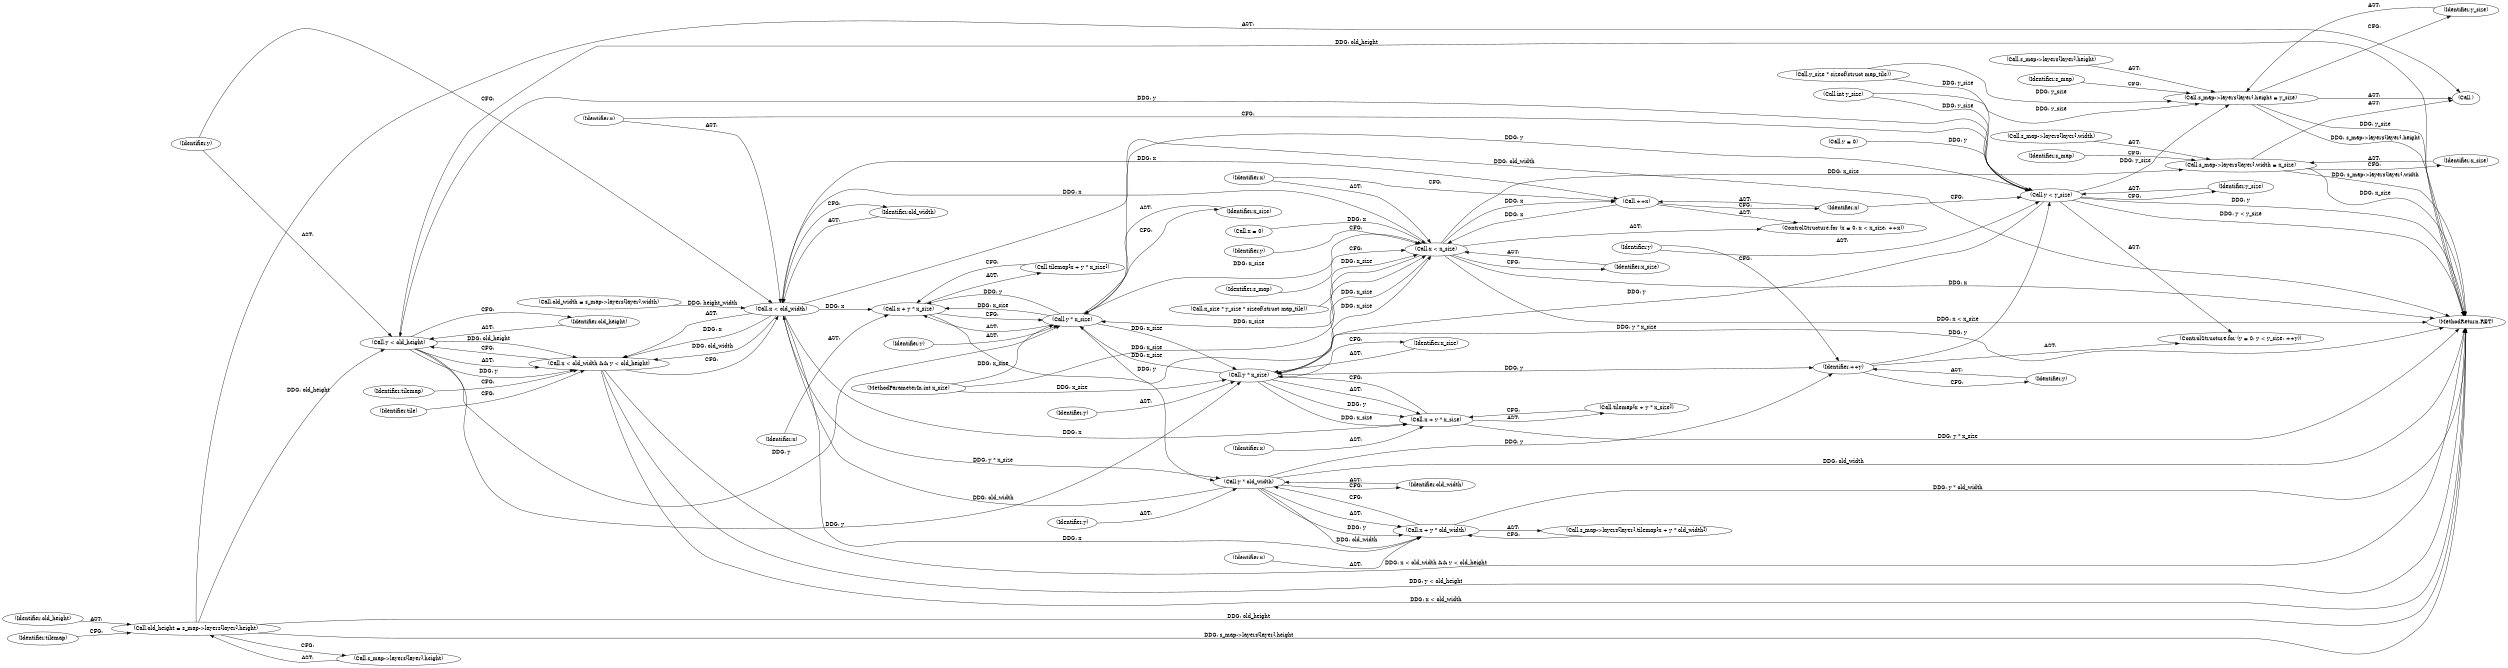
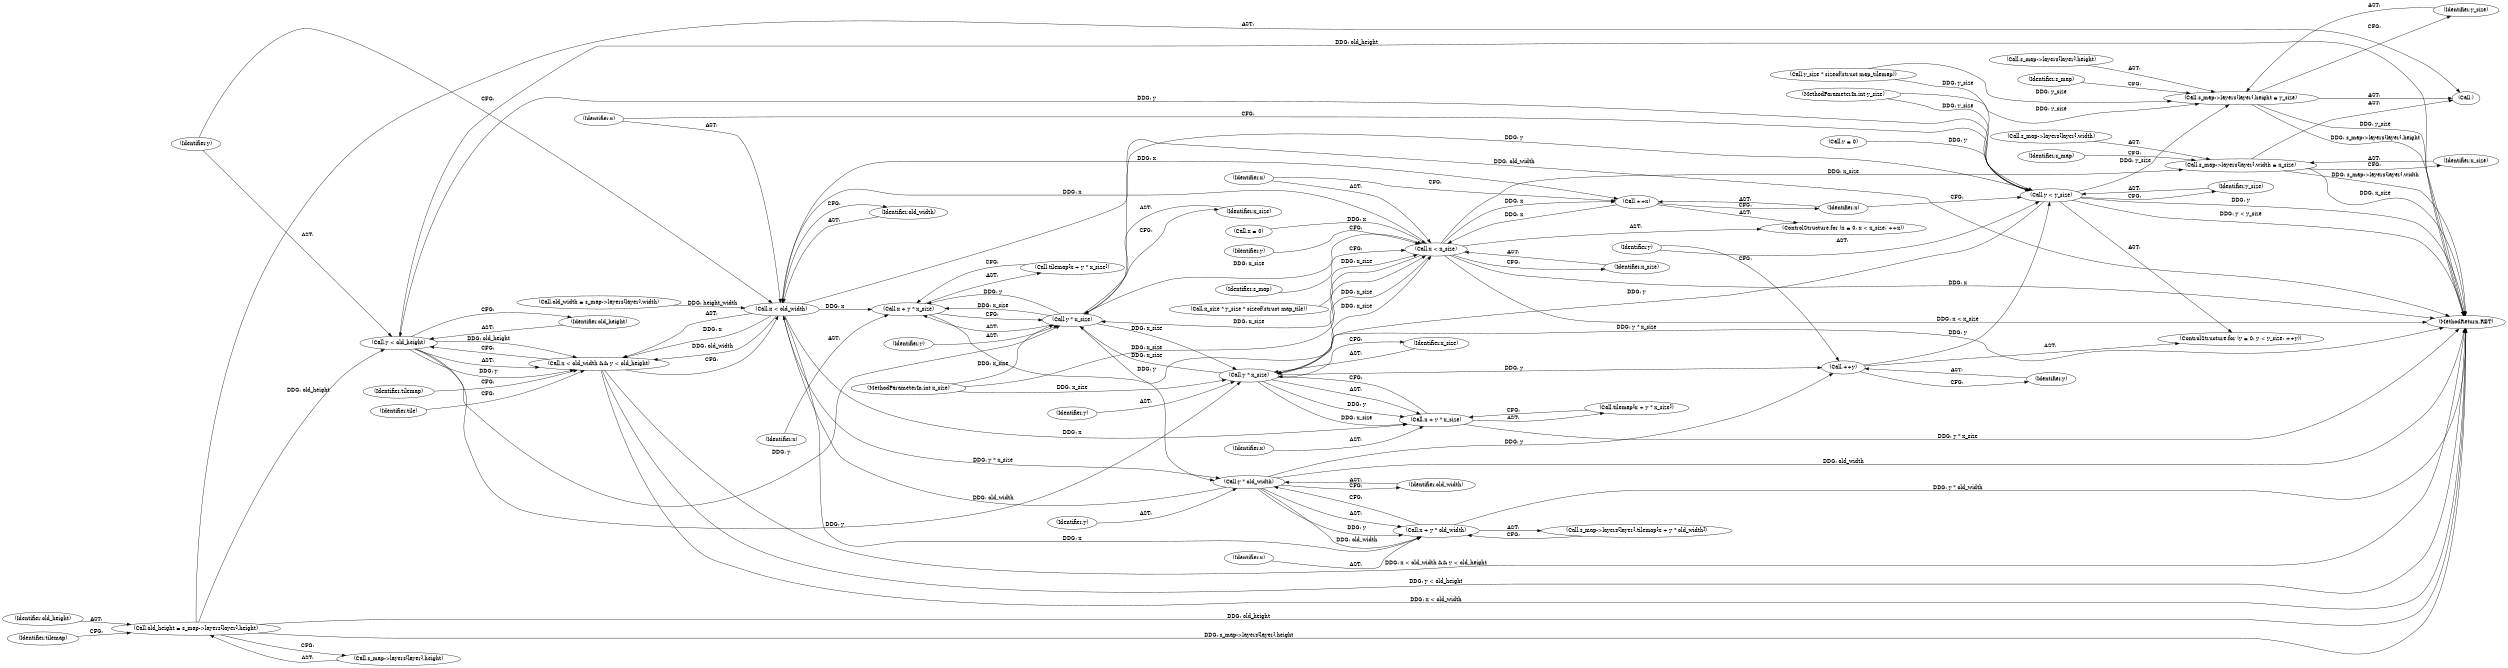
(1843, 75) -> (1843, 75)
(1843, 95) -> (1843, 95)
(1843, 367) -> (1843, 367)
